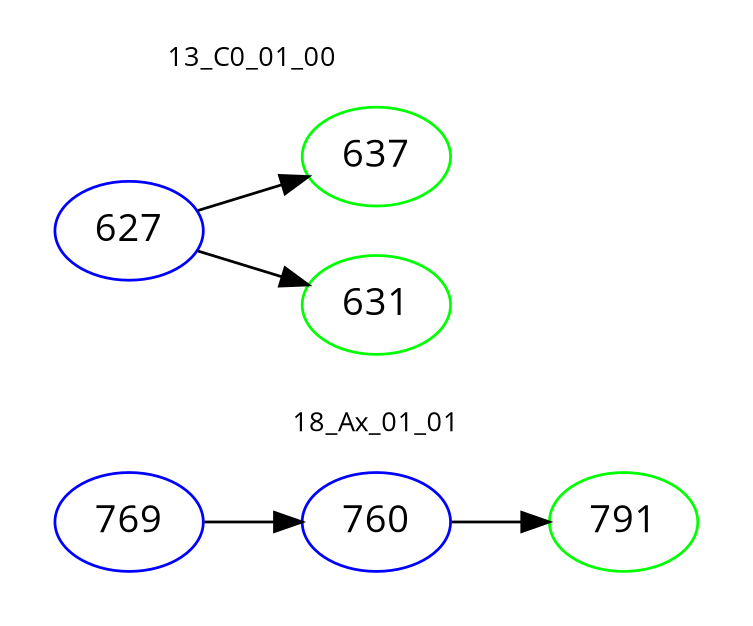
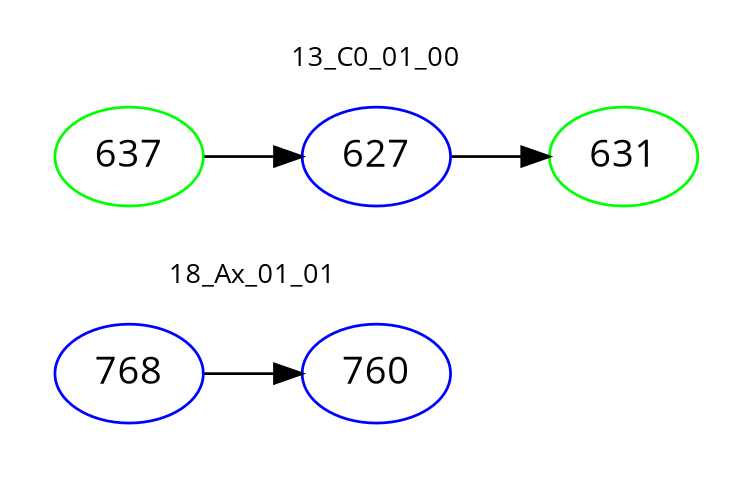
(240, 198) -> (239, 157)
(129, 522) -> (129, 374)
(624, 522) -> none
